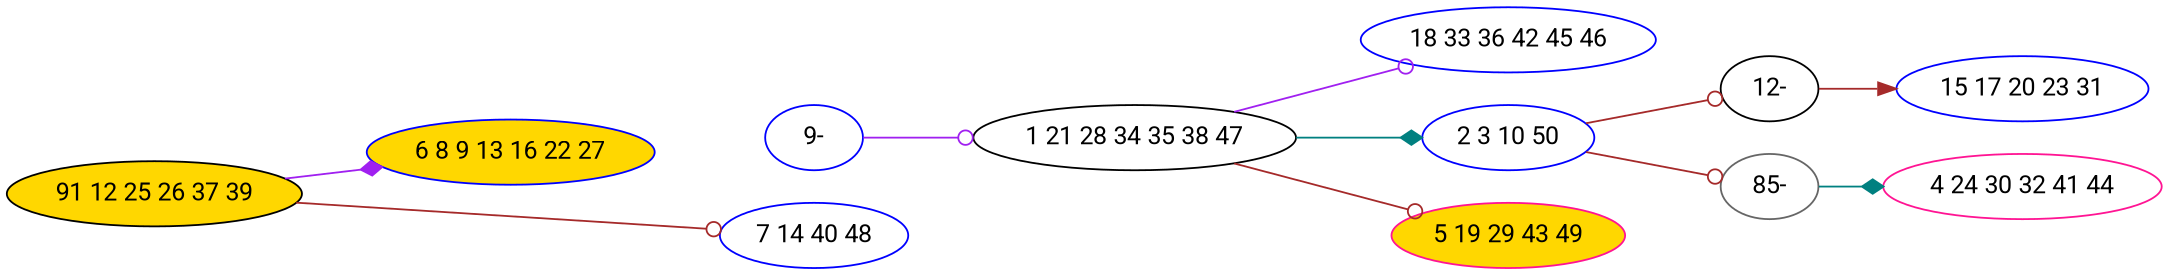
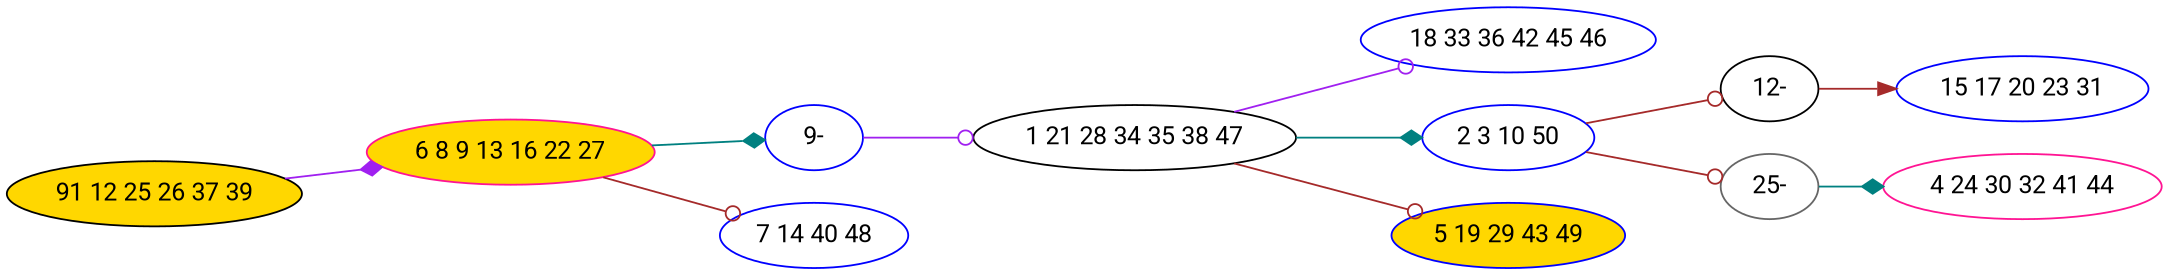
none -> (697, 143)
(511, 152) -> (511, 152)
(1770, 187) -> (1770, 187)
(501, 216) -> (664, 194)
(1508, 235) -> (1508, 235)
